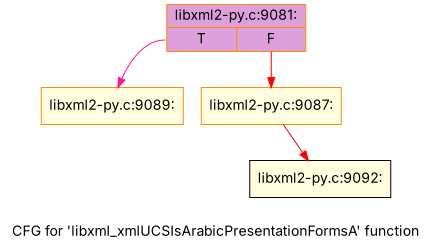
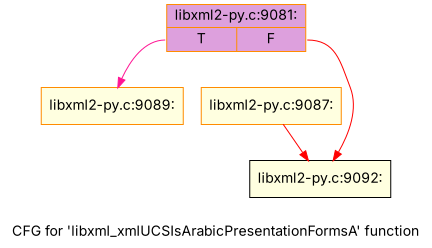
(271, 65) -> (350, 87)
